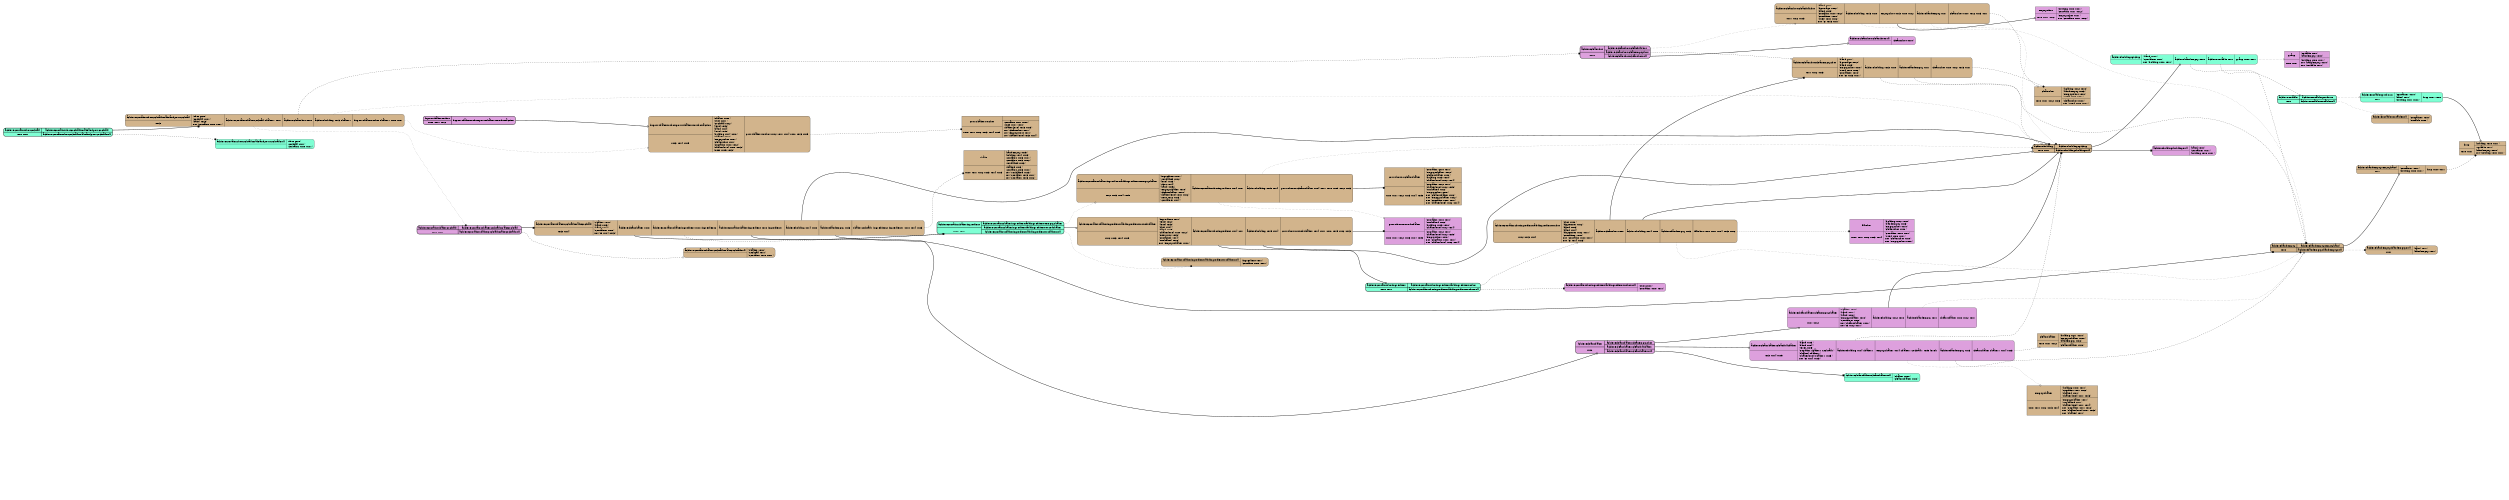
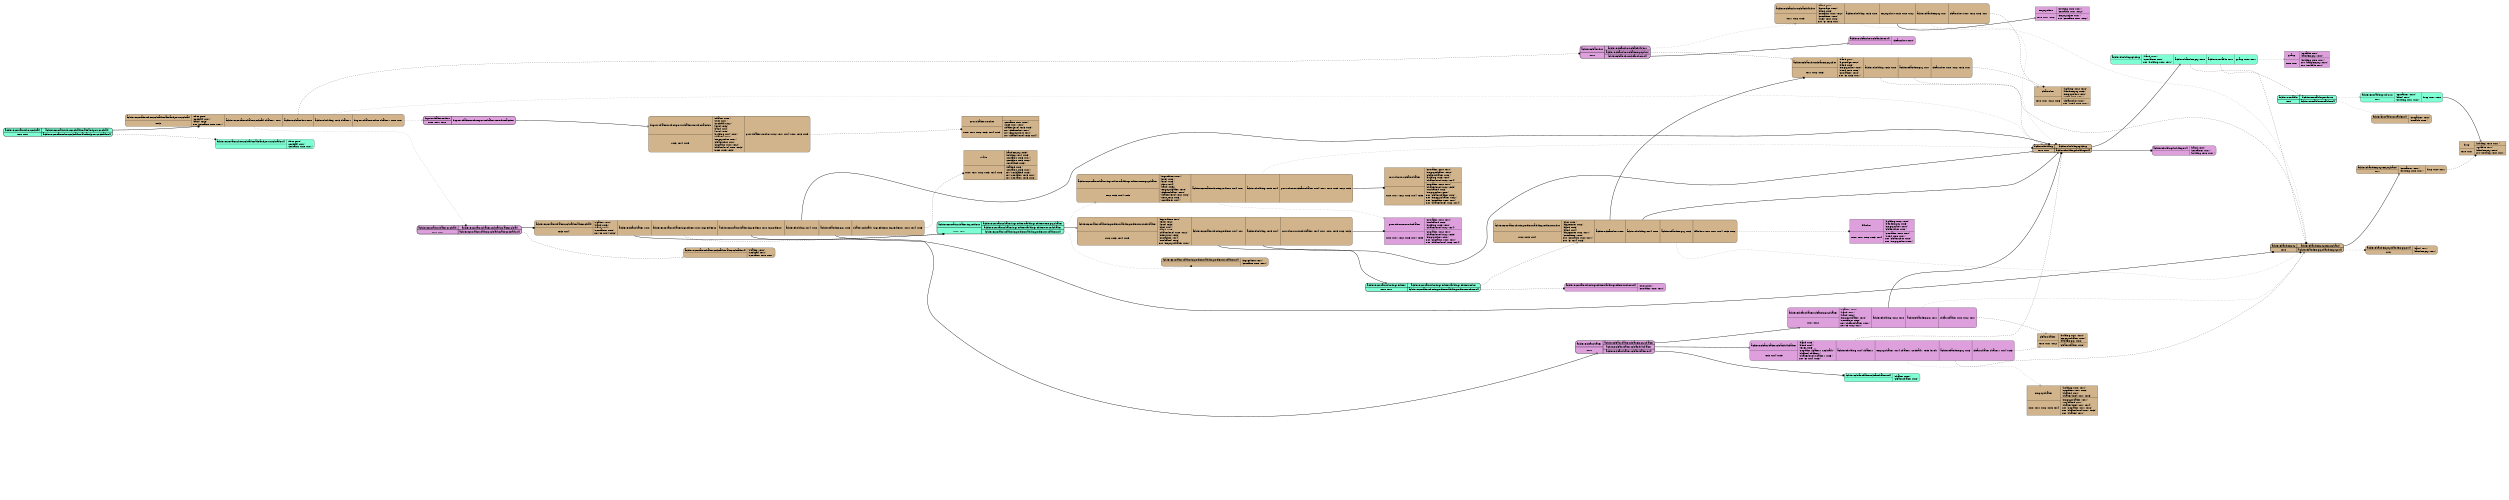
(522, 151) -> (413, 120)
(1171, 179) -> (1168, 179)
none -> (2012, 322)
(1630, 343) -> (1629, 343)
